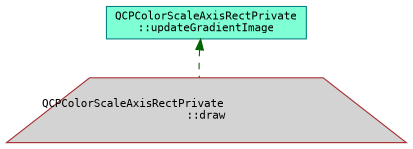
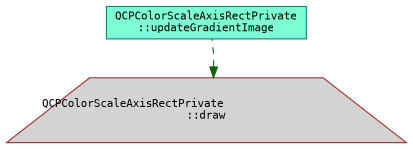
(199, 64) -> (213, 53)
